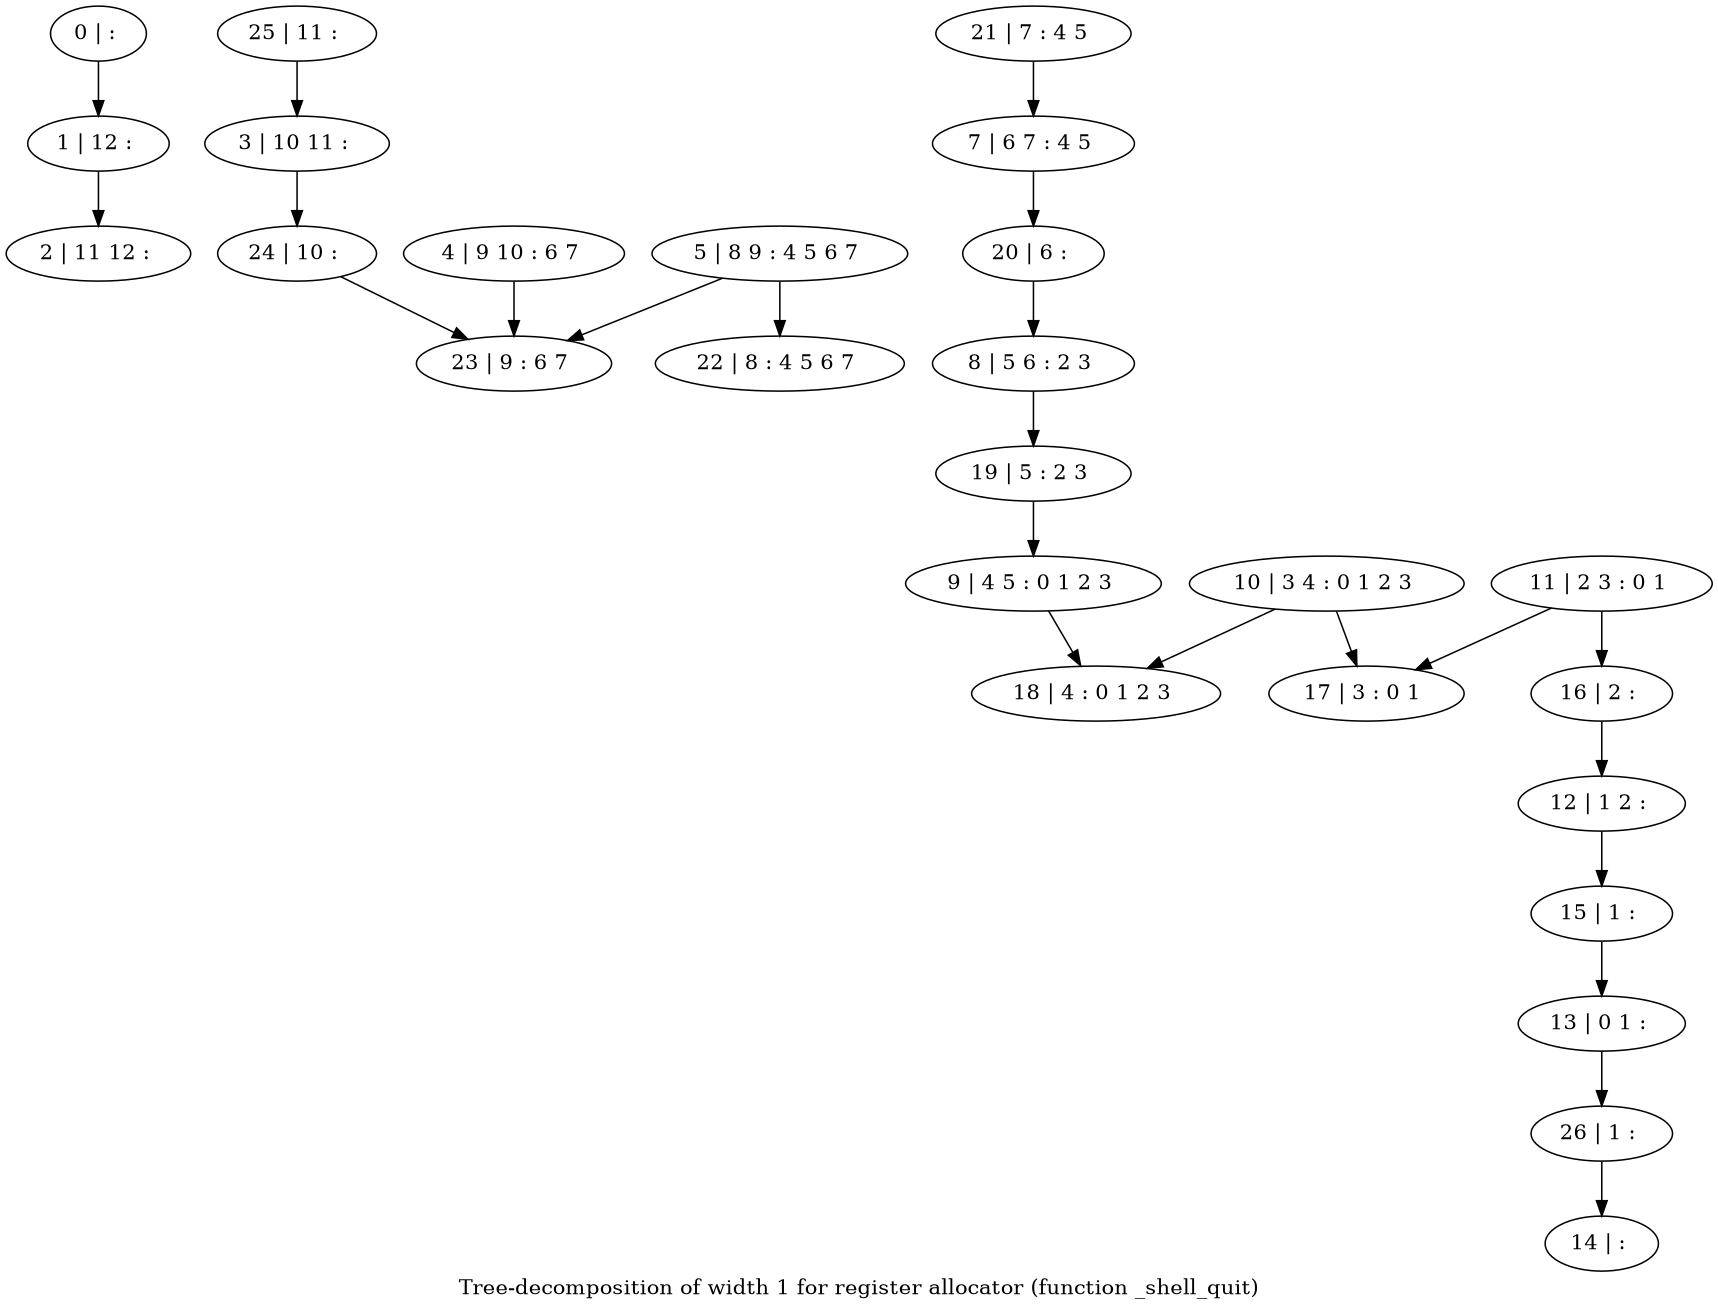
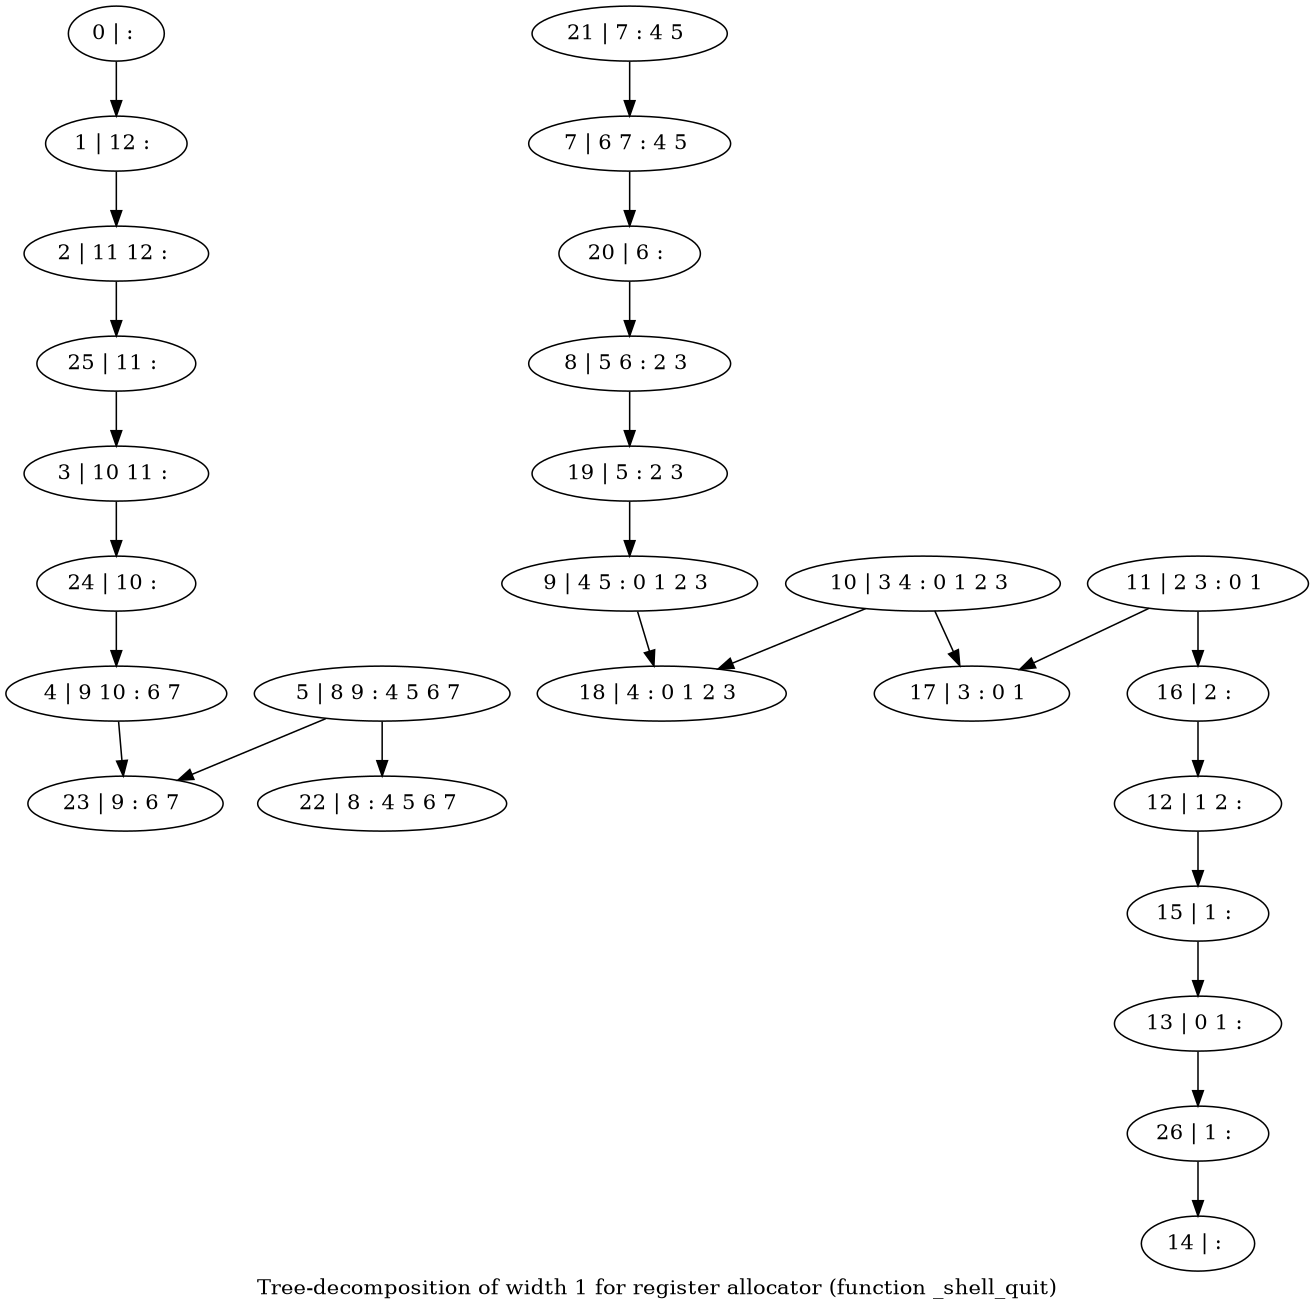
none -> (116, 301)
(398, 305) -> (116, 631)
